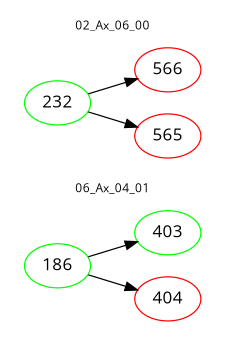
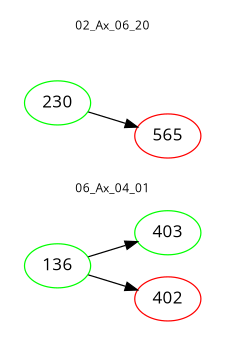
(113, 26) -> (113, 26)
(168, 70) -> none
(58, 103) -> (58, 103)
(58, 266) -> (58, 266)
(168, 299) -> (168, 299)
